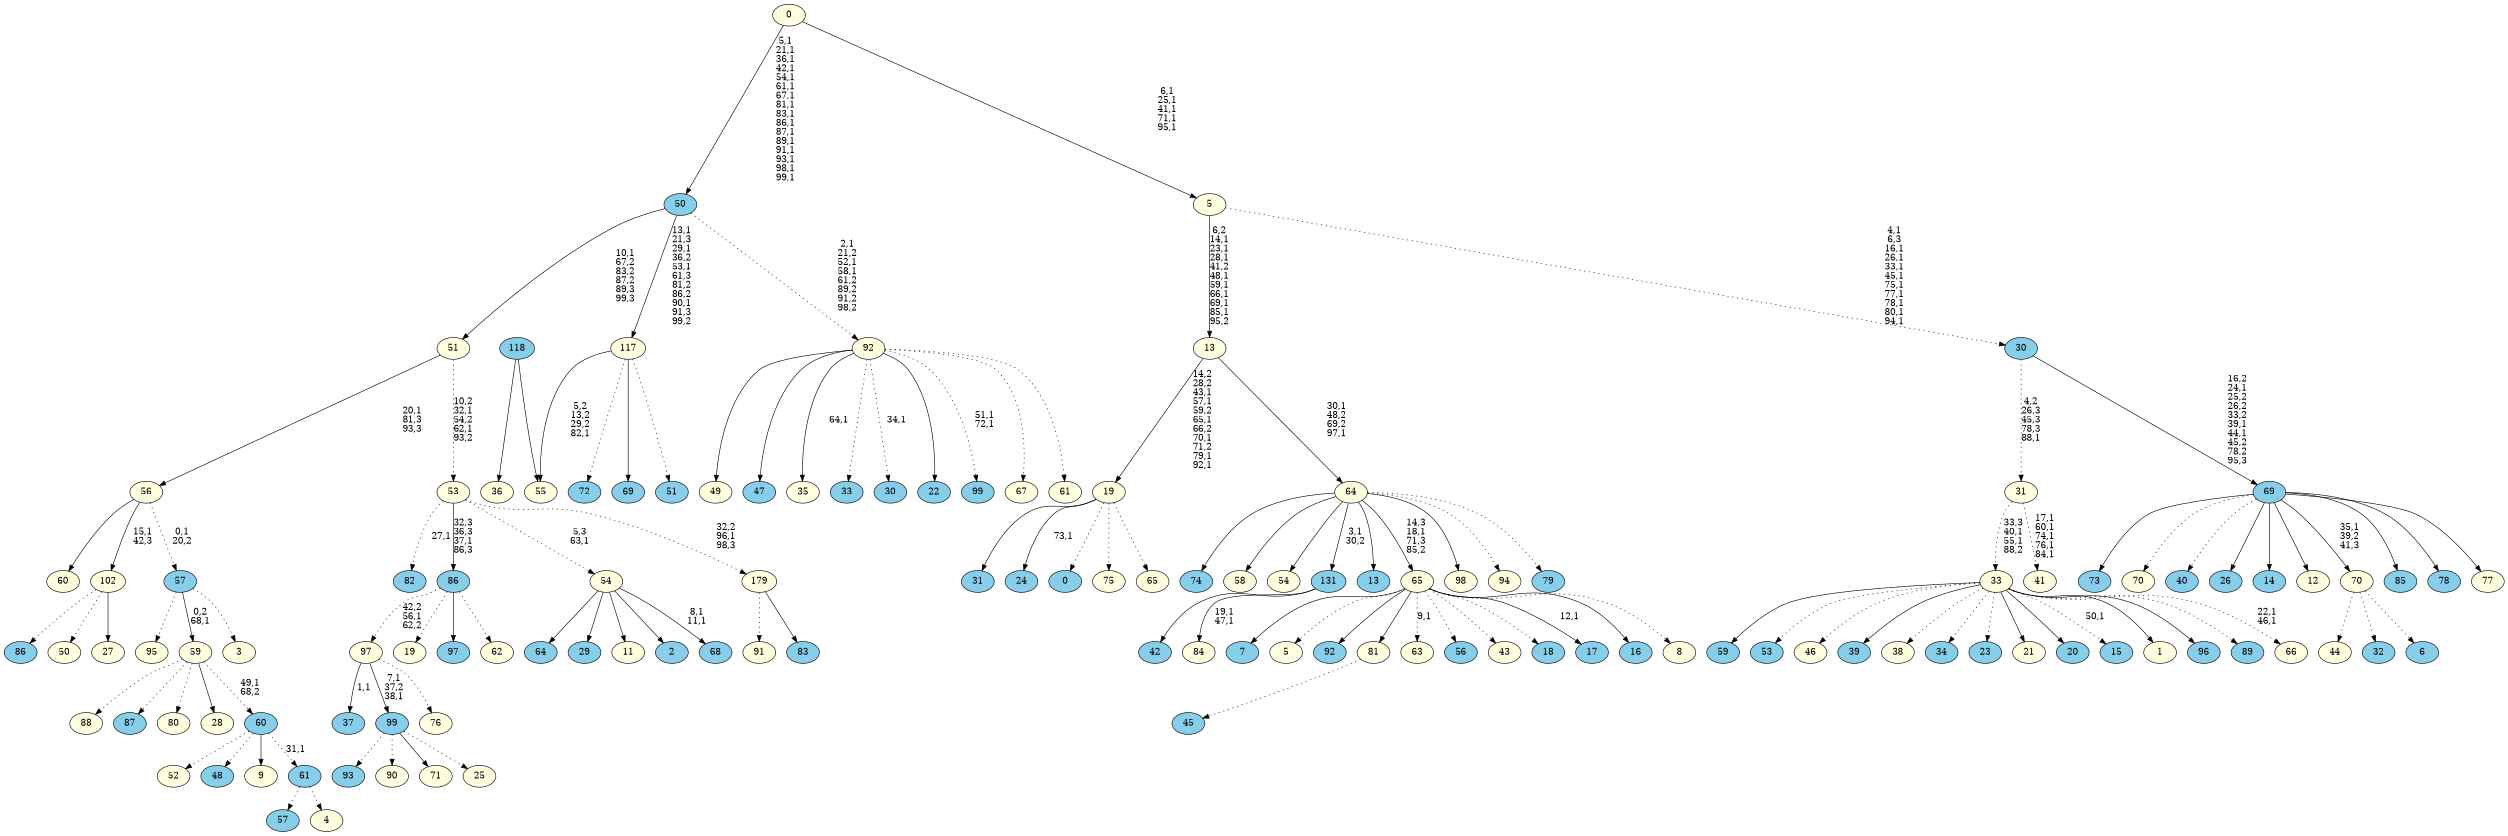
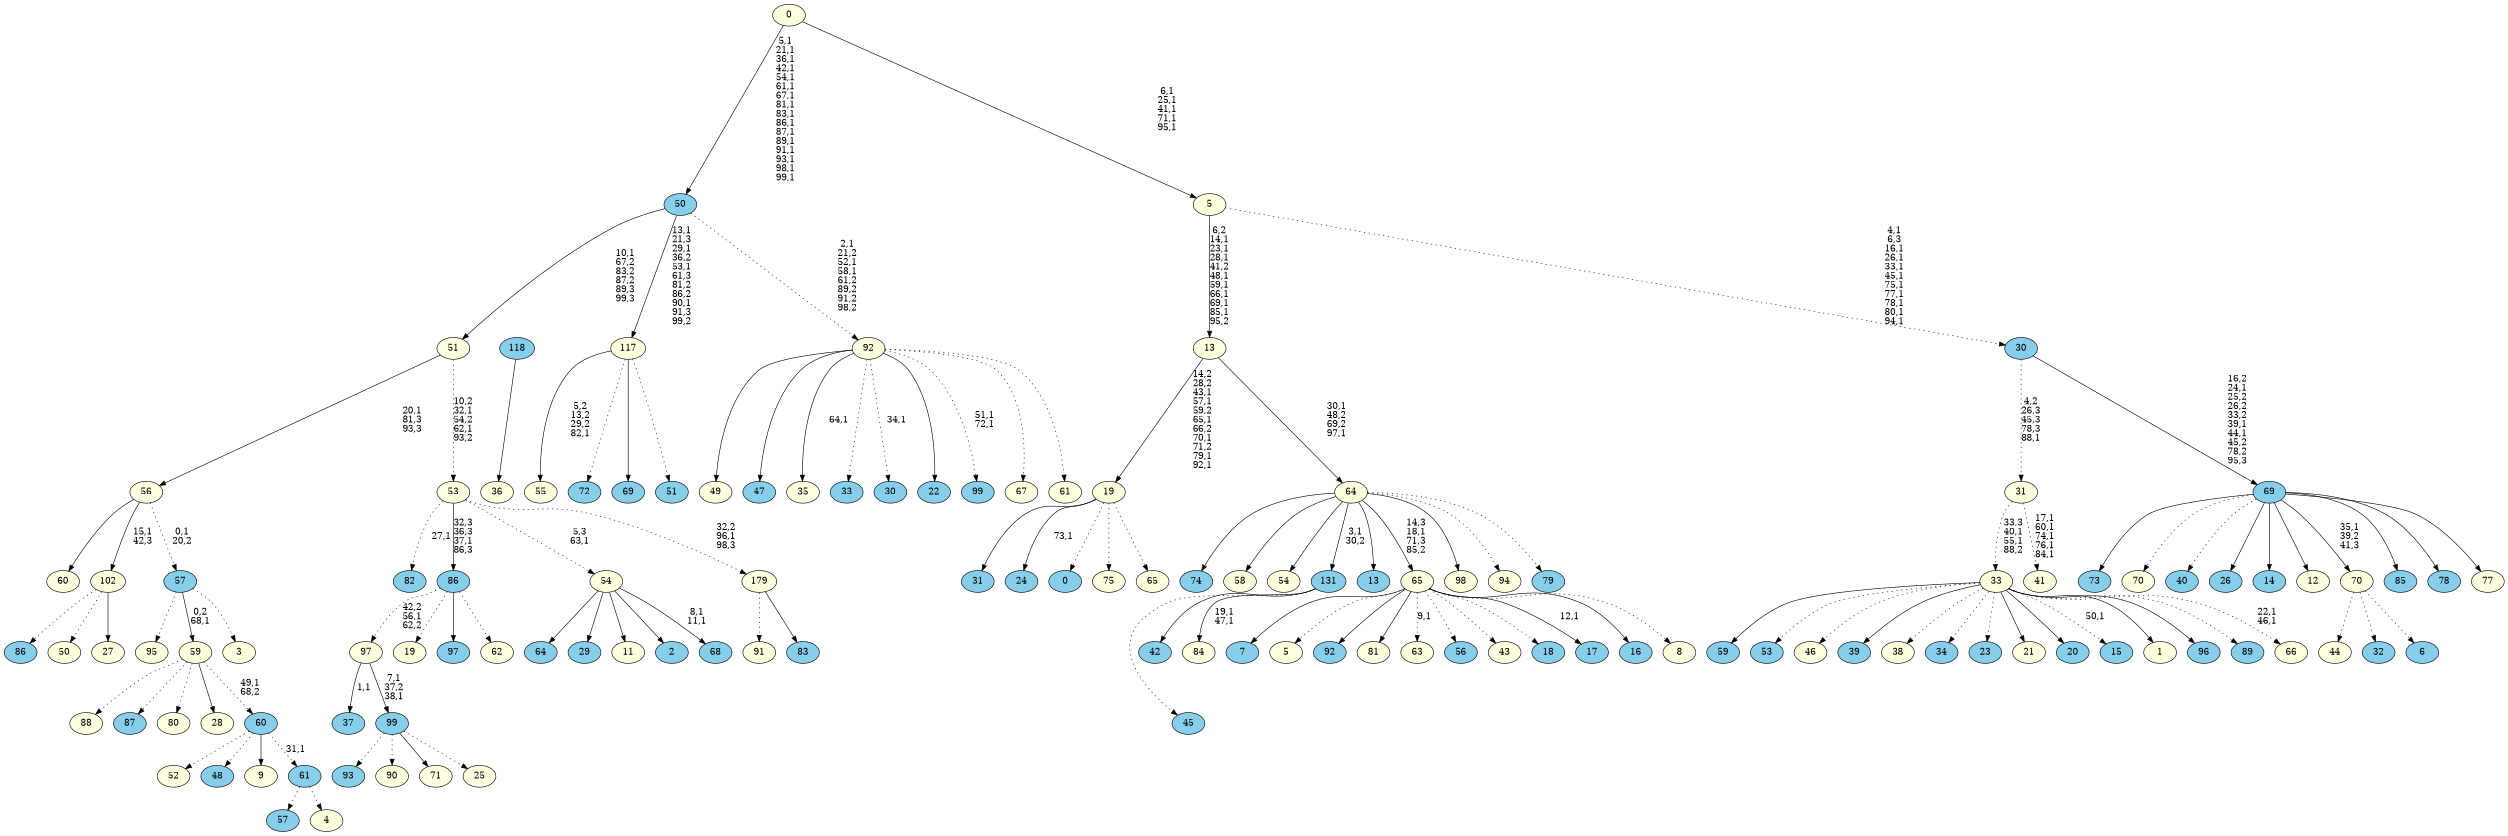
(526, 418) -> none
(1285, 689) -> (1172, 601)
(436, 723) -> none
